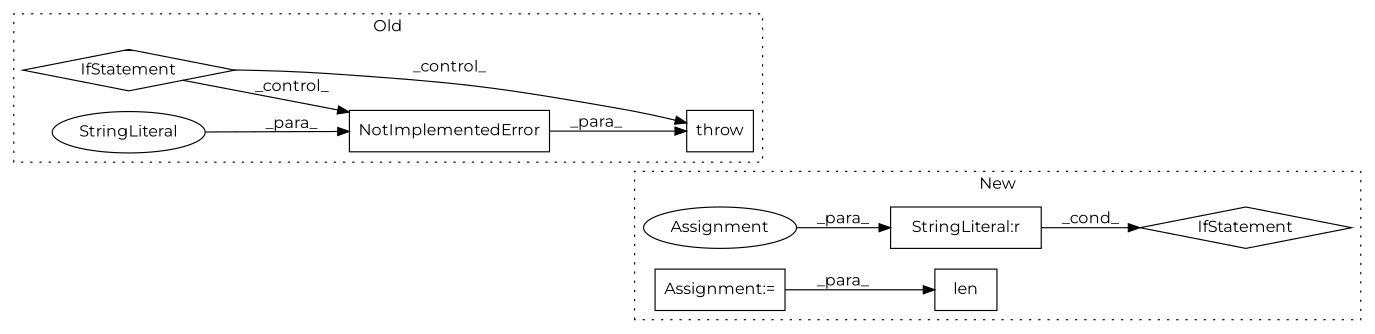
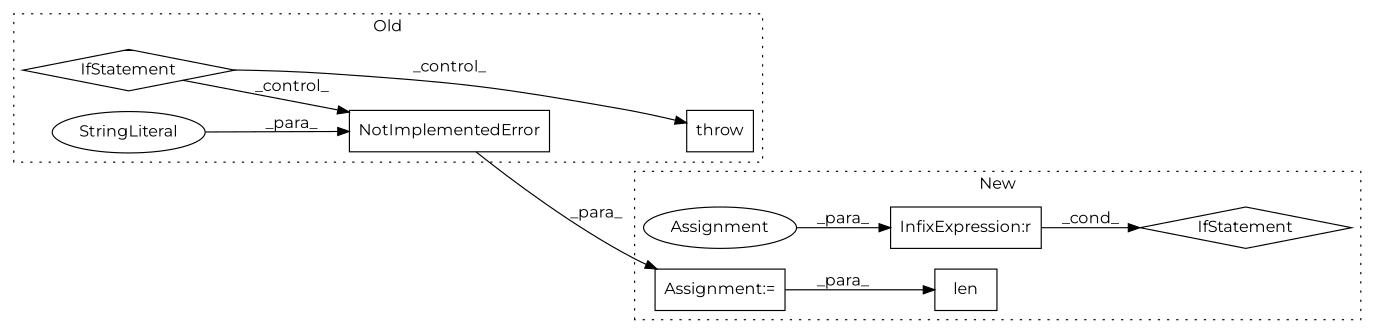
(612, 131) -> (558, 212)
(966, 228) -> (966, 228)
